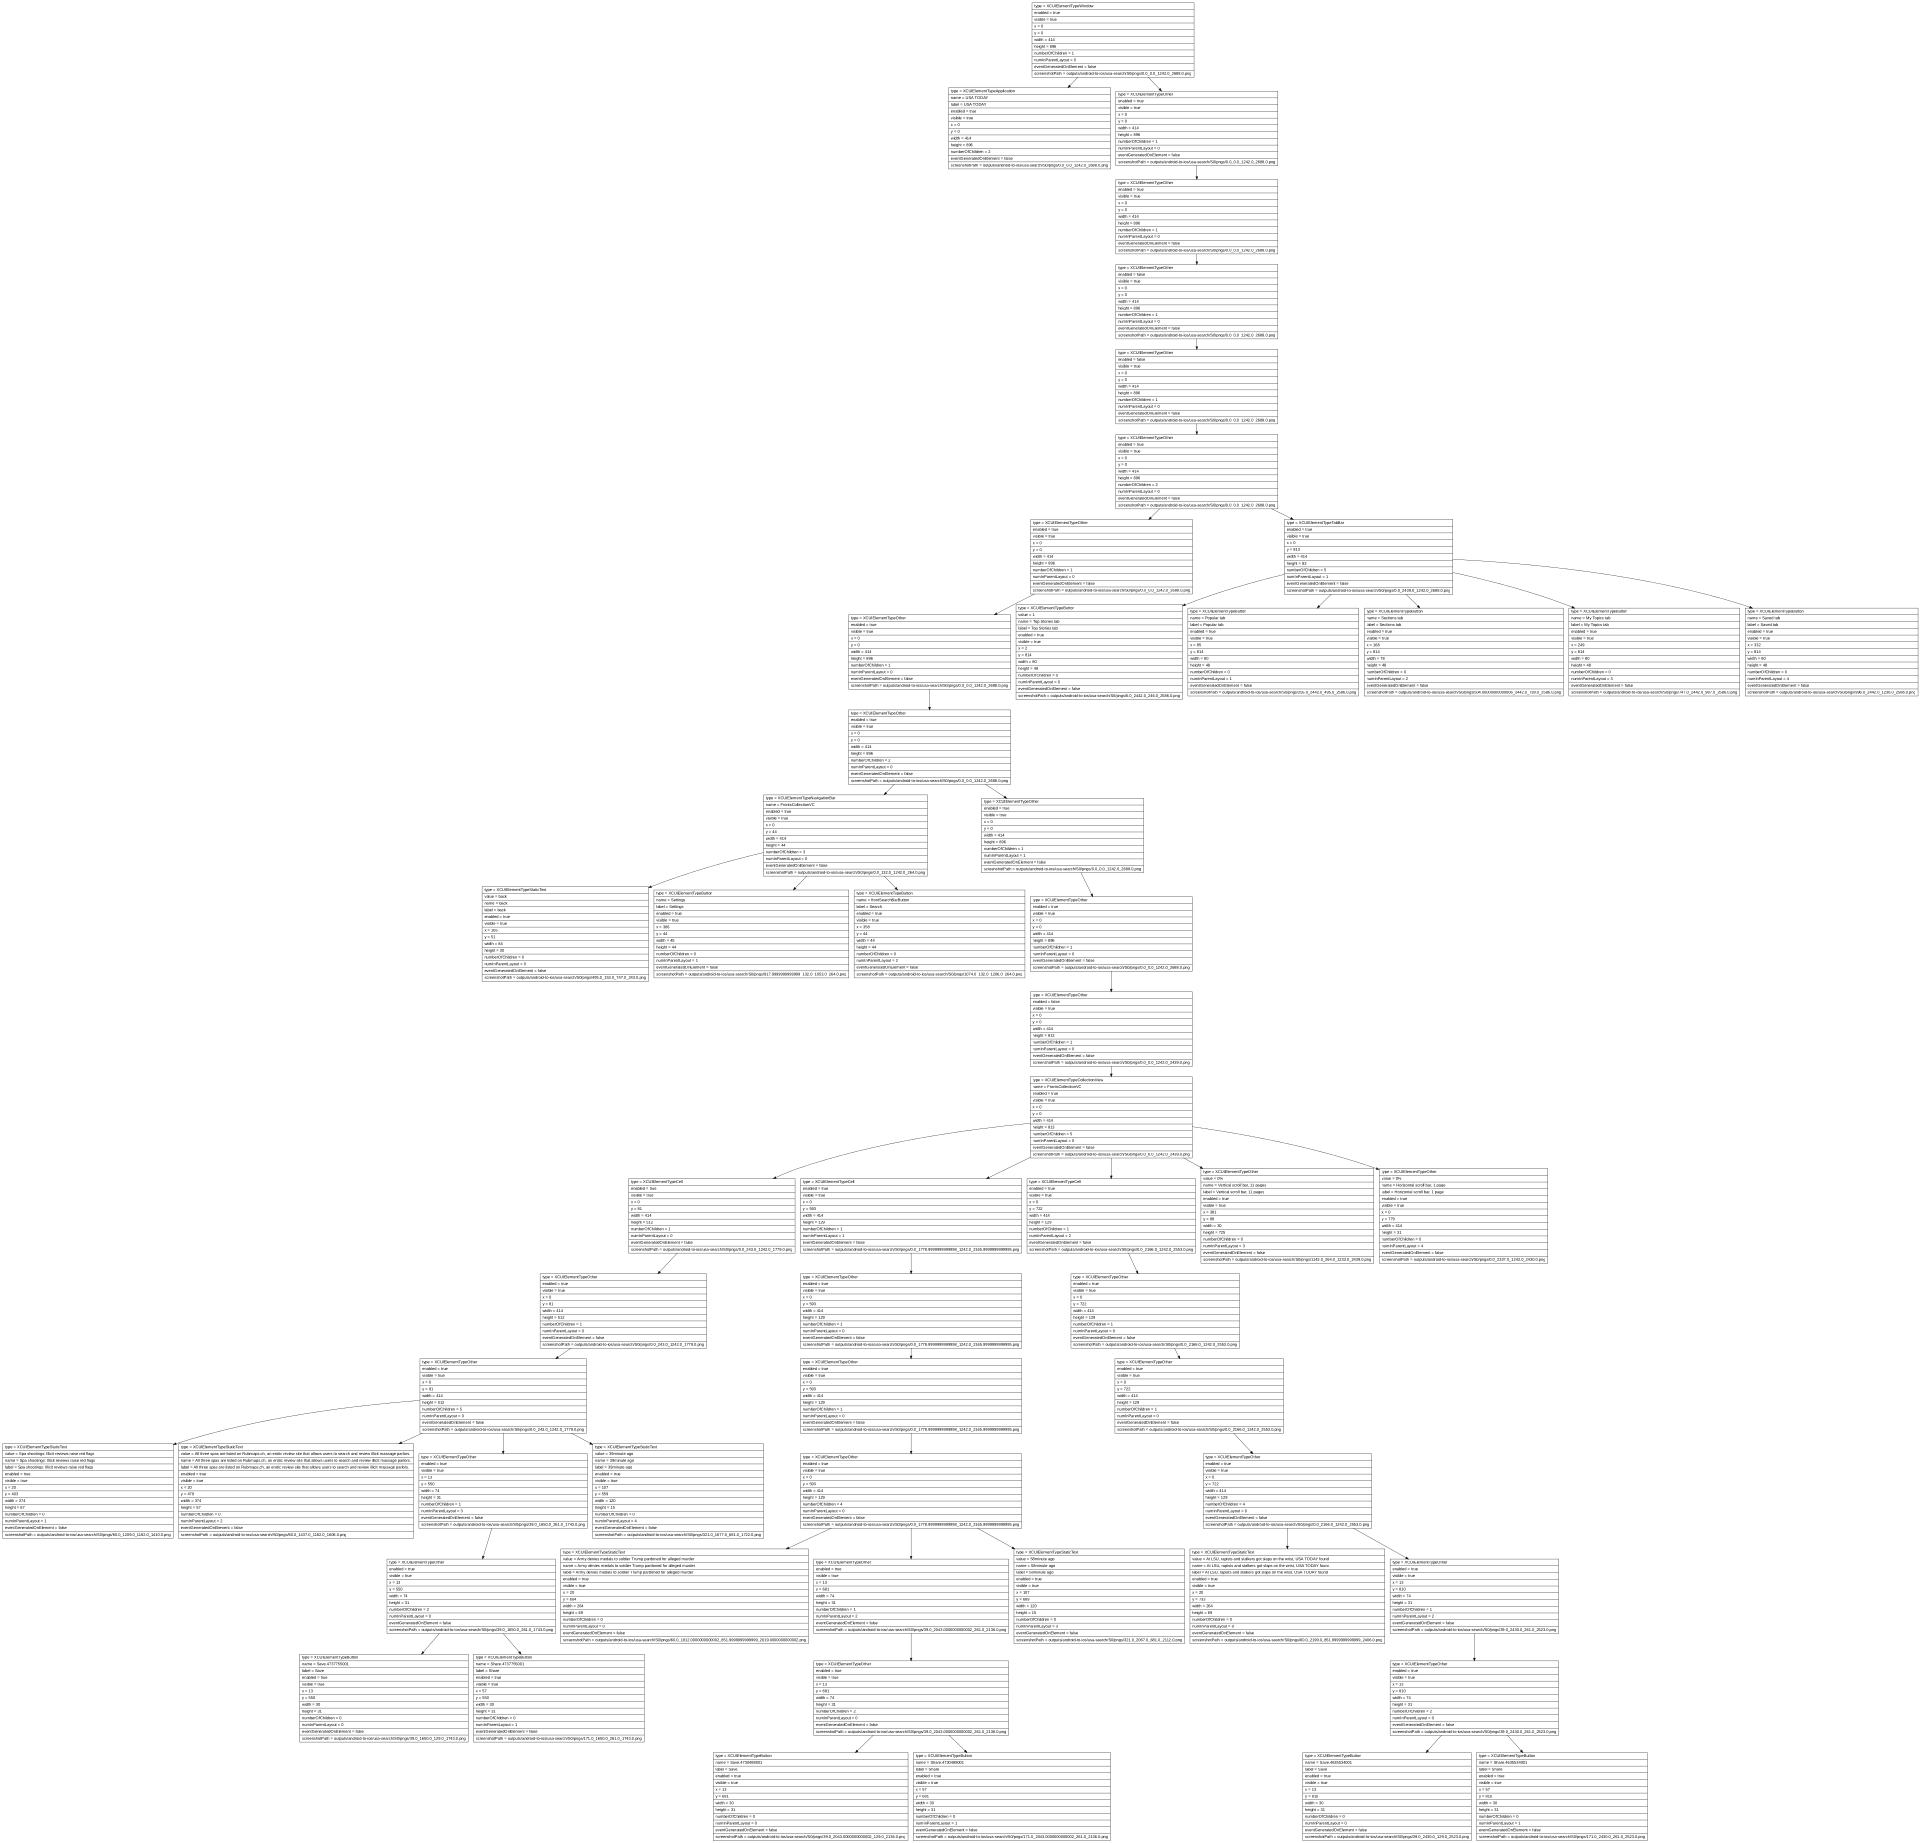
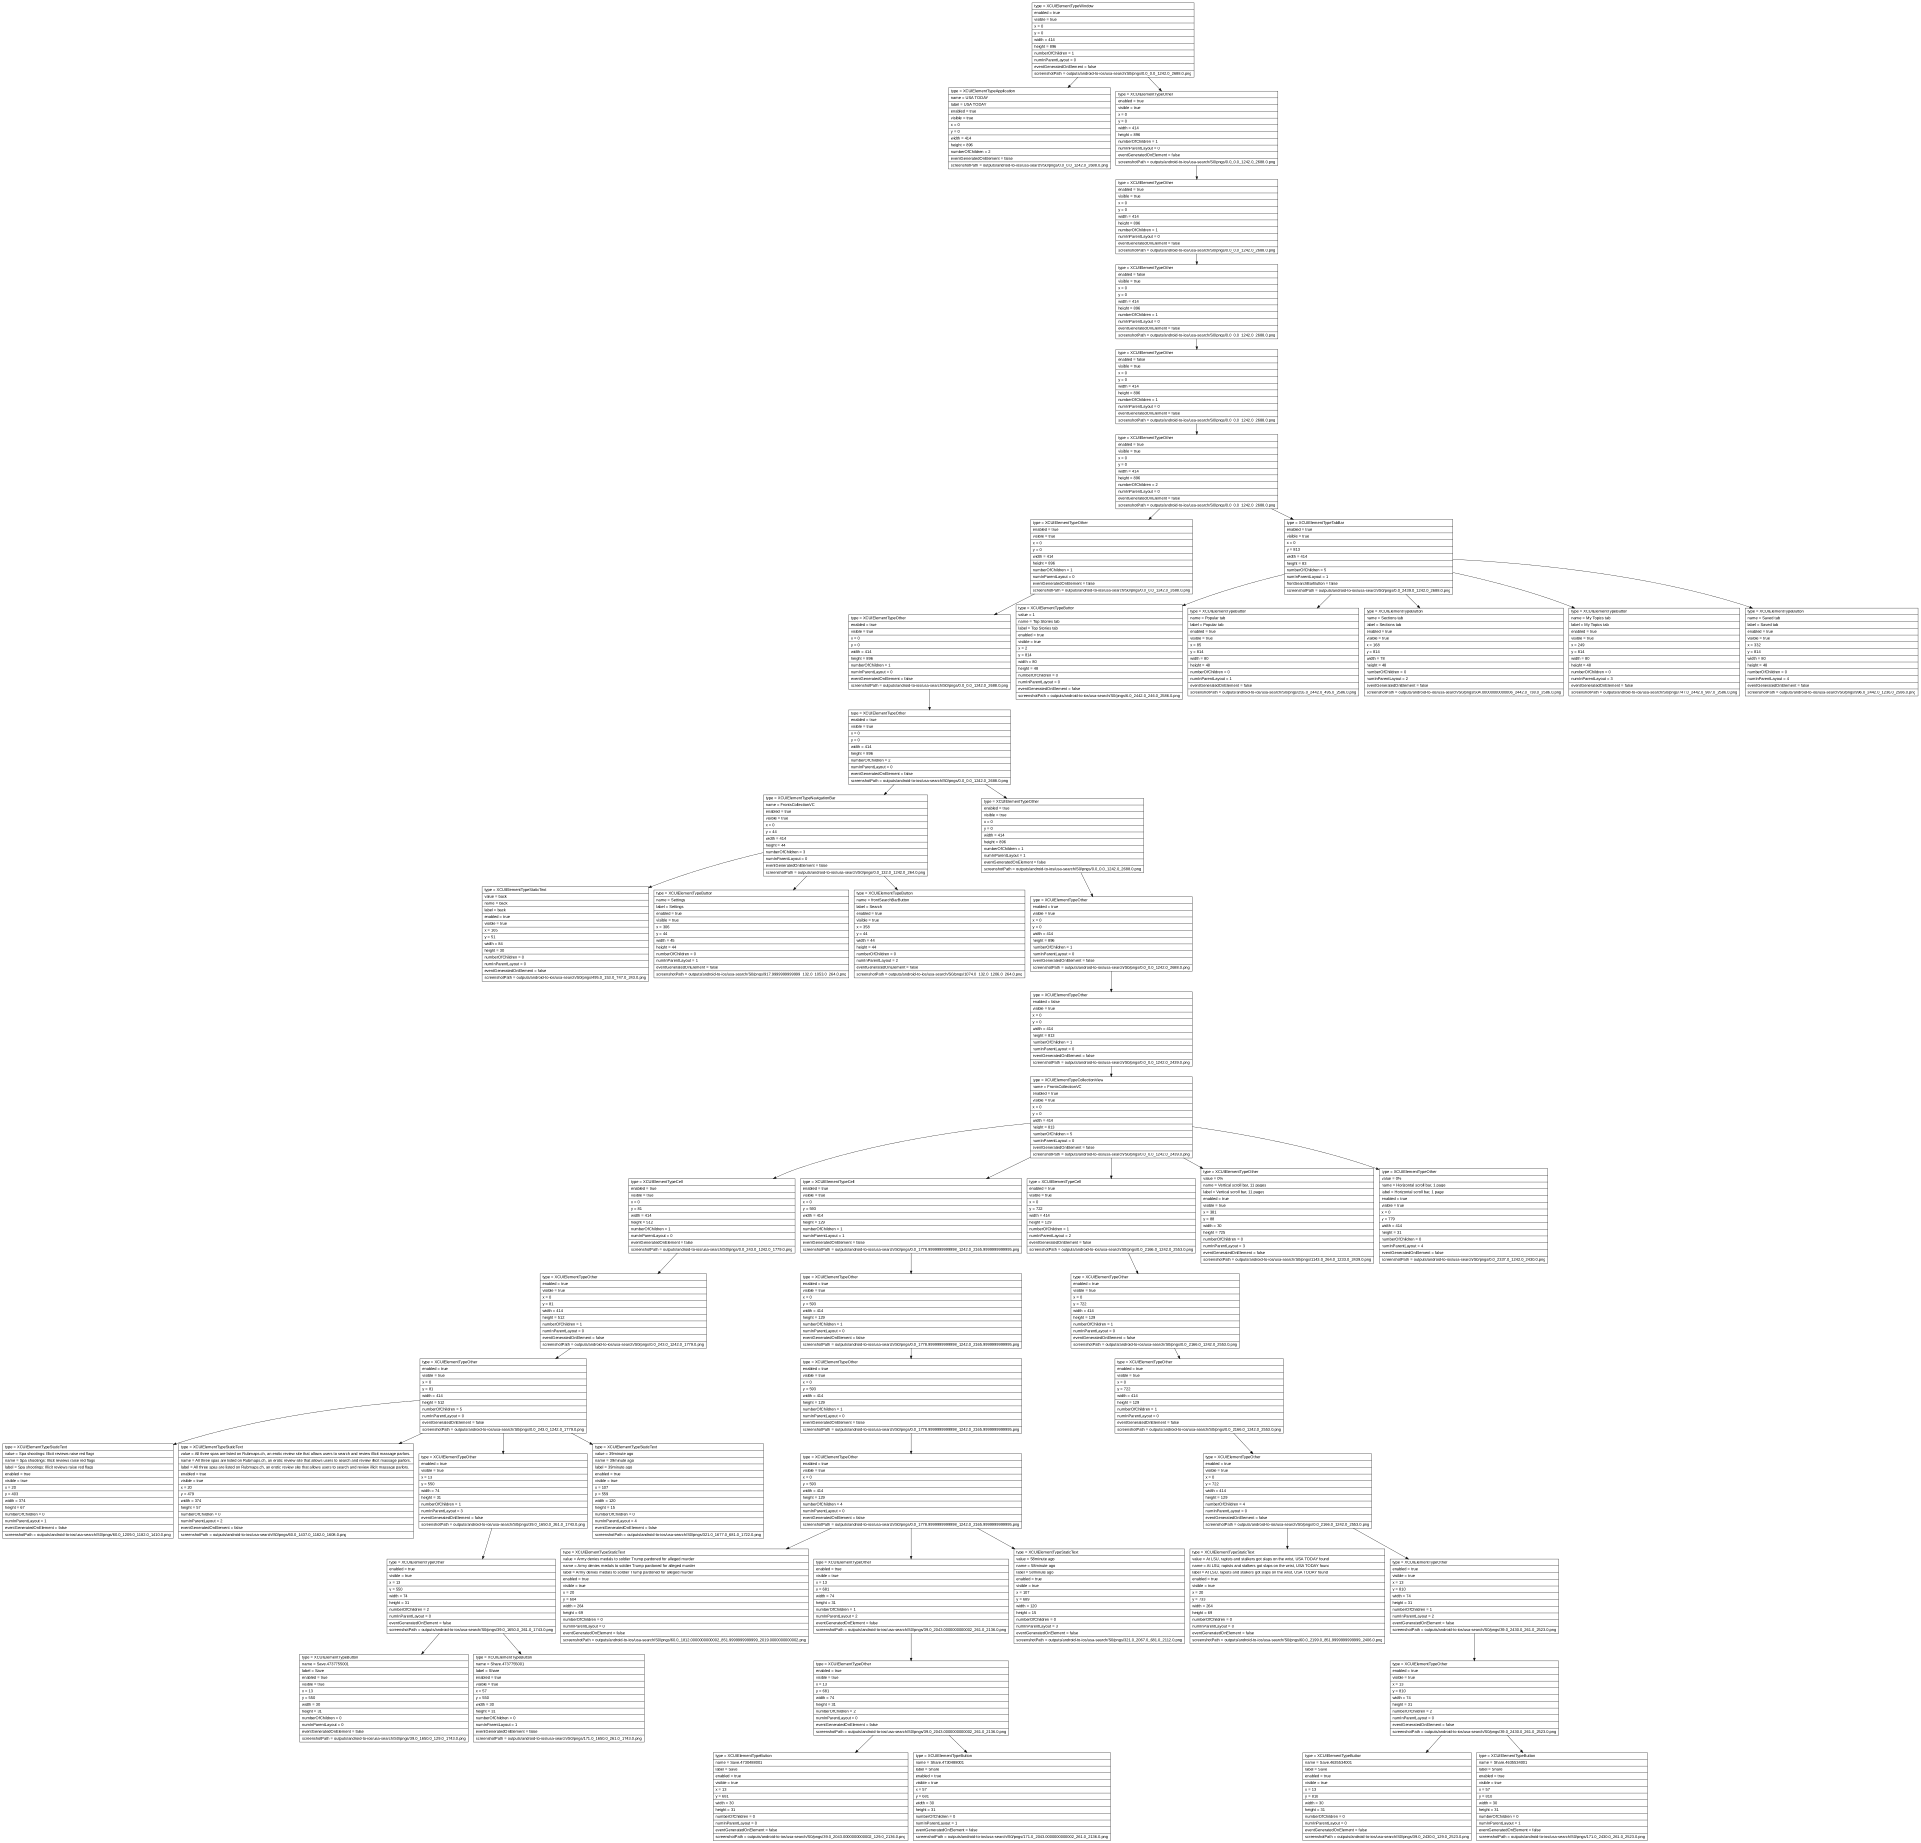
(1318, 584) -> (1313, 584)
